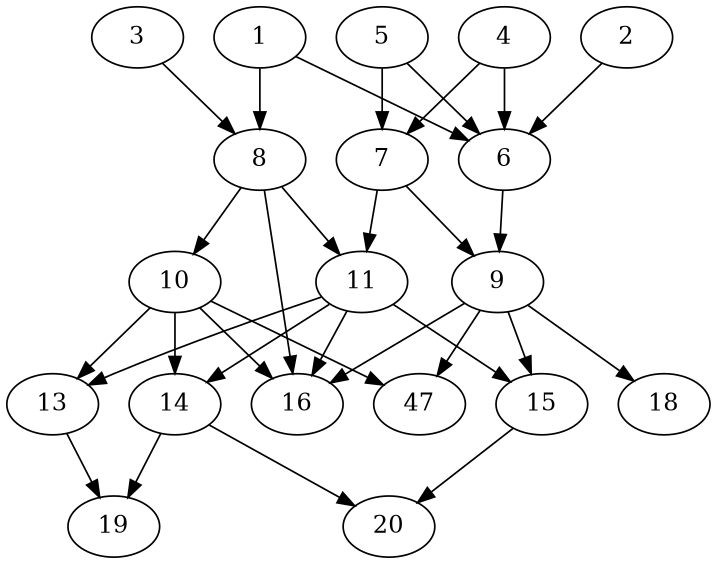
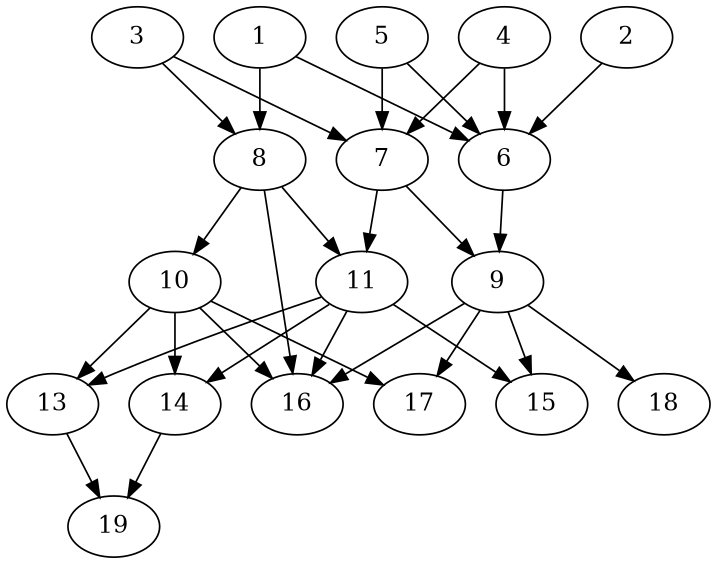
none -> (248, 93)
(420, 404) -> (420, 404)
(389, 527) -> none
